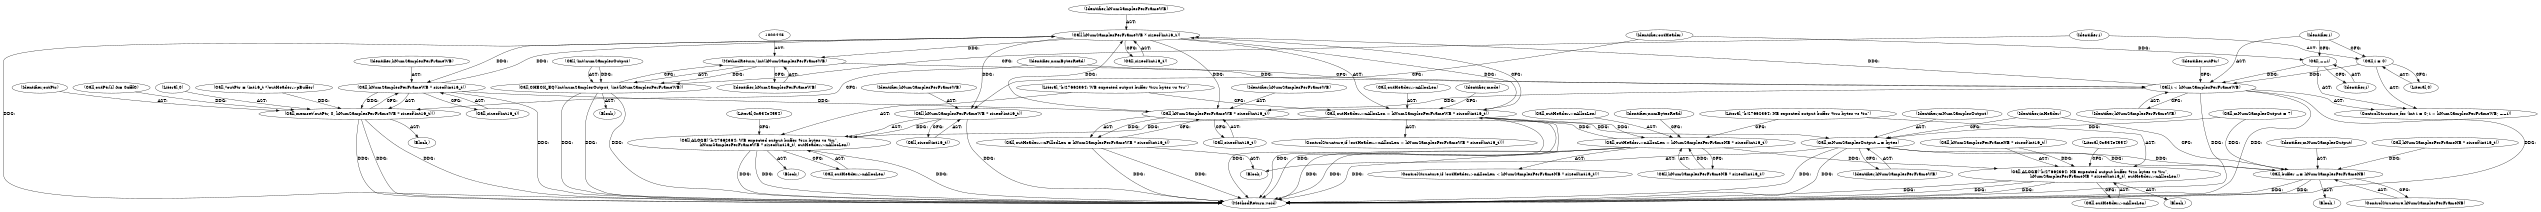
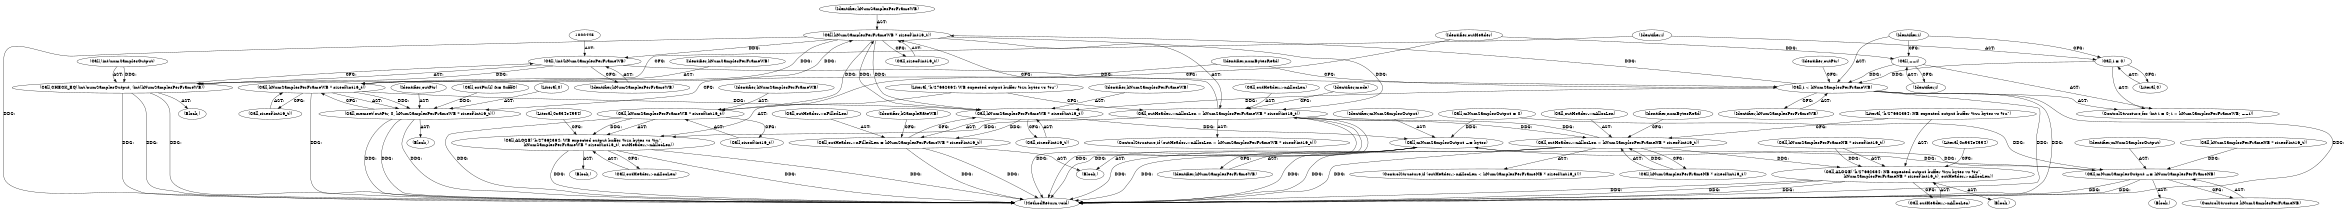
(775, 61) -> (585, 61)
(264, 88) -> none
none -> (816, 114)
none -> (908, 114)
(2039, 114) -> none
(2257, 114) -> (1487, 114)
(2318, 174) -> (2150, 174)
